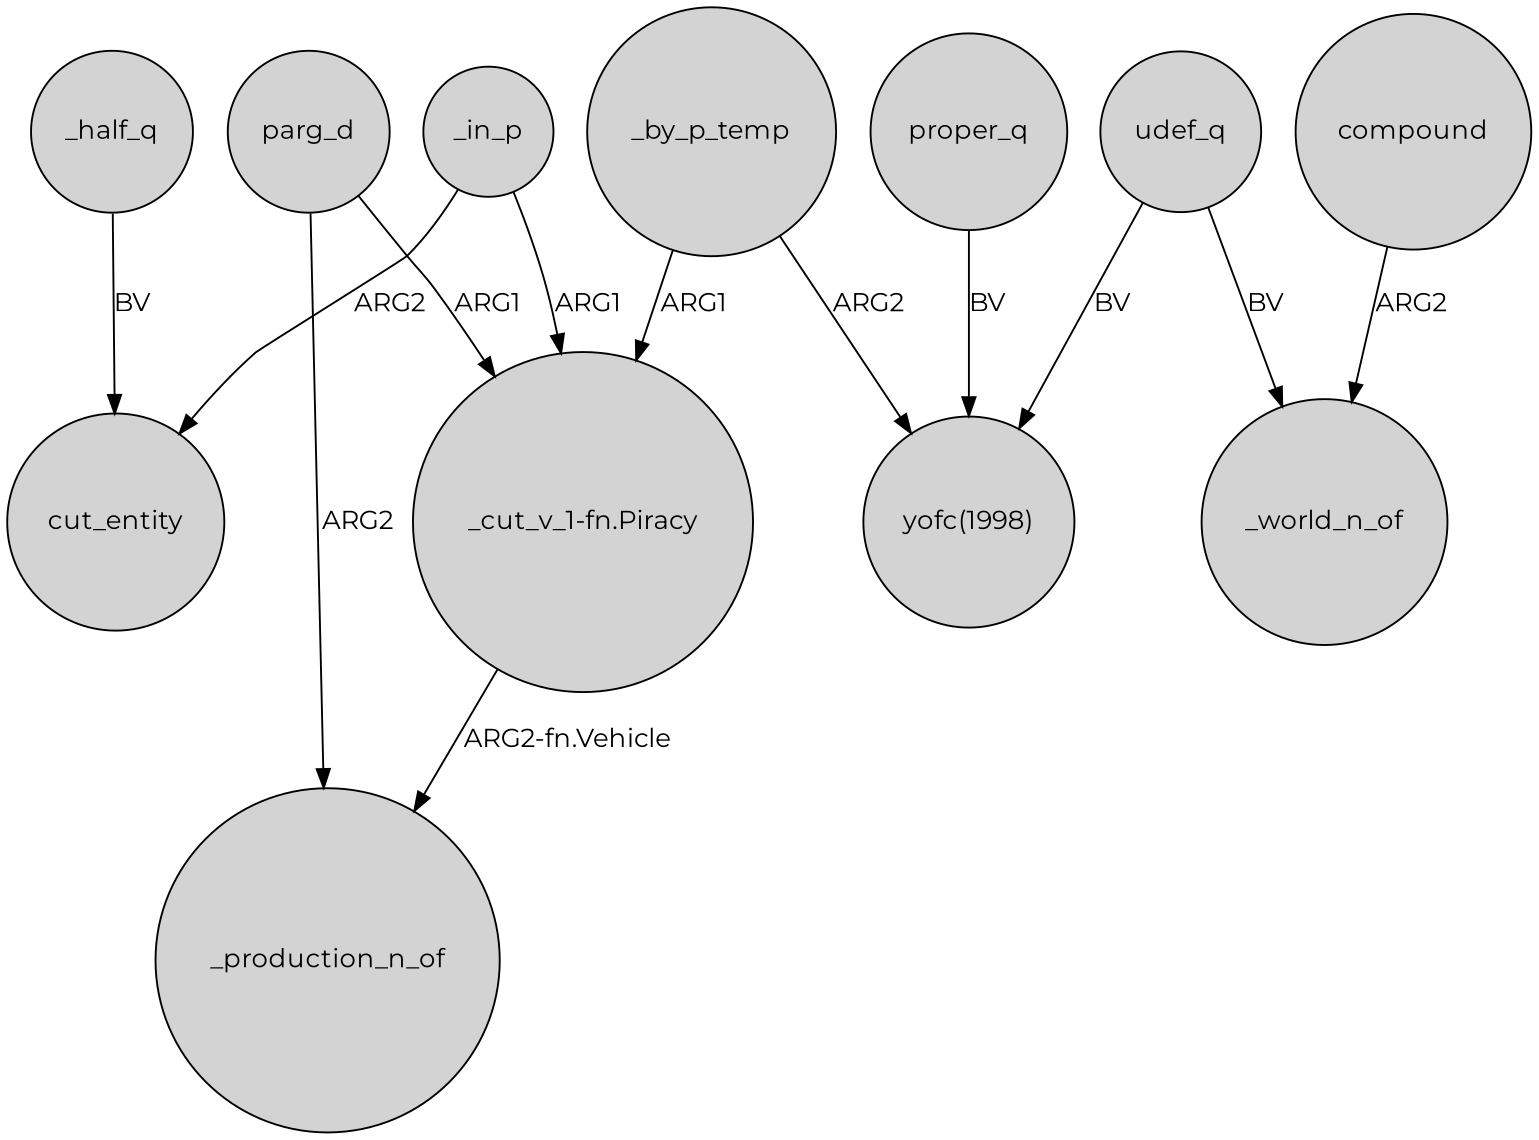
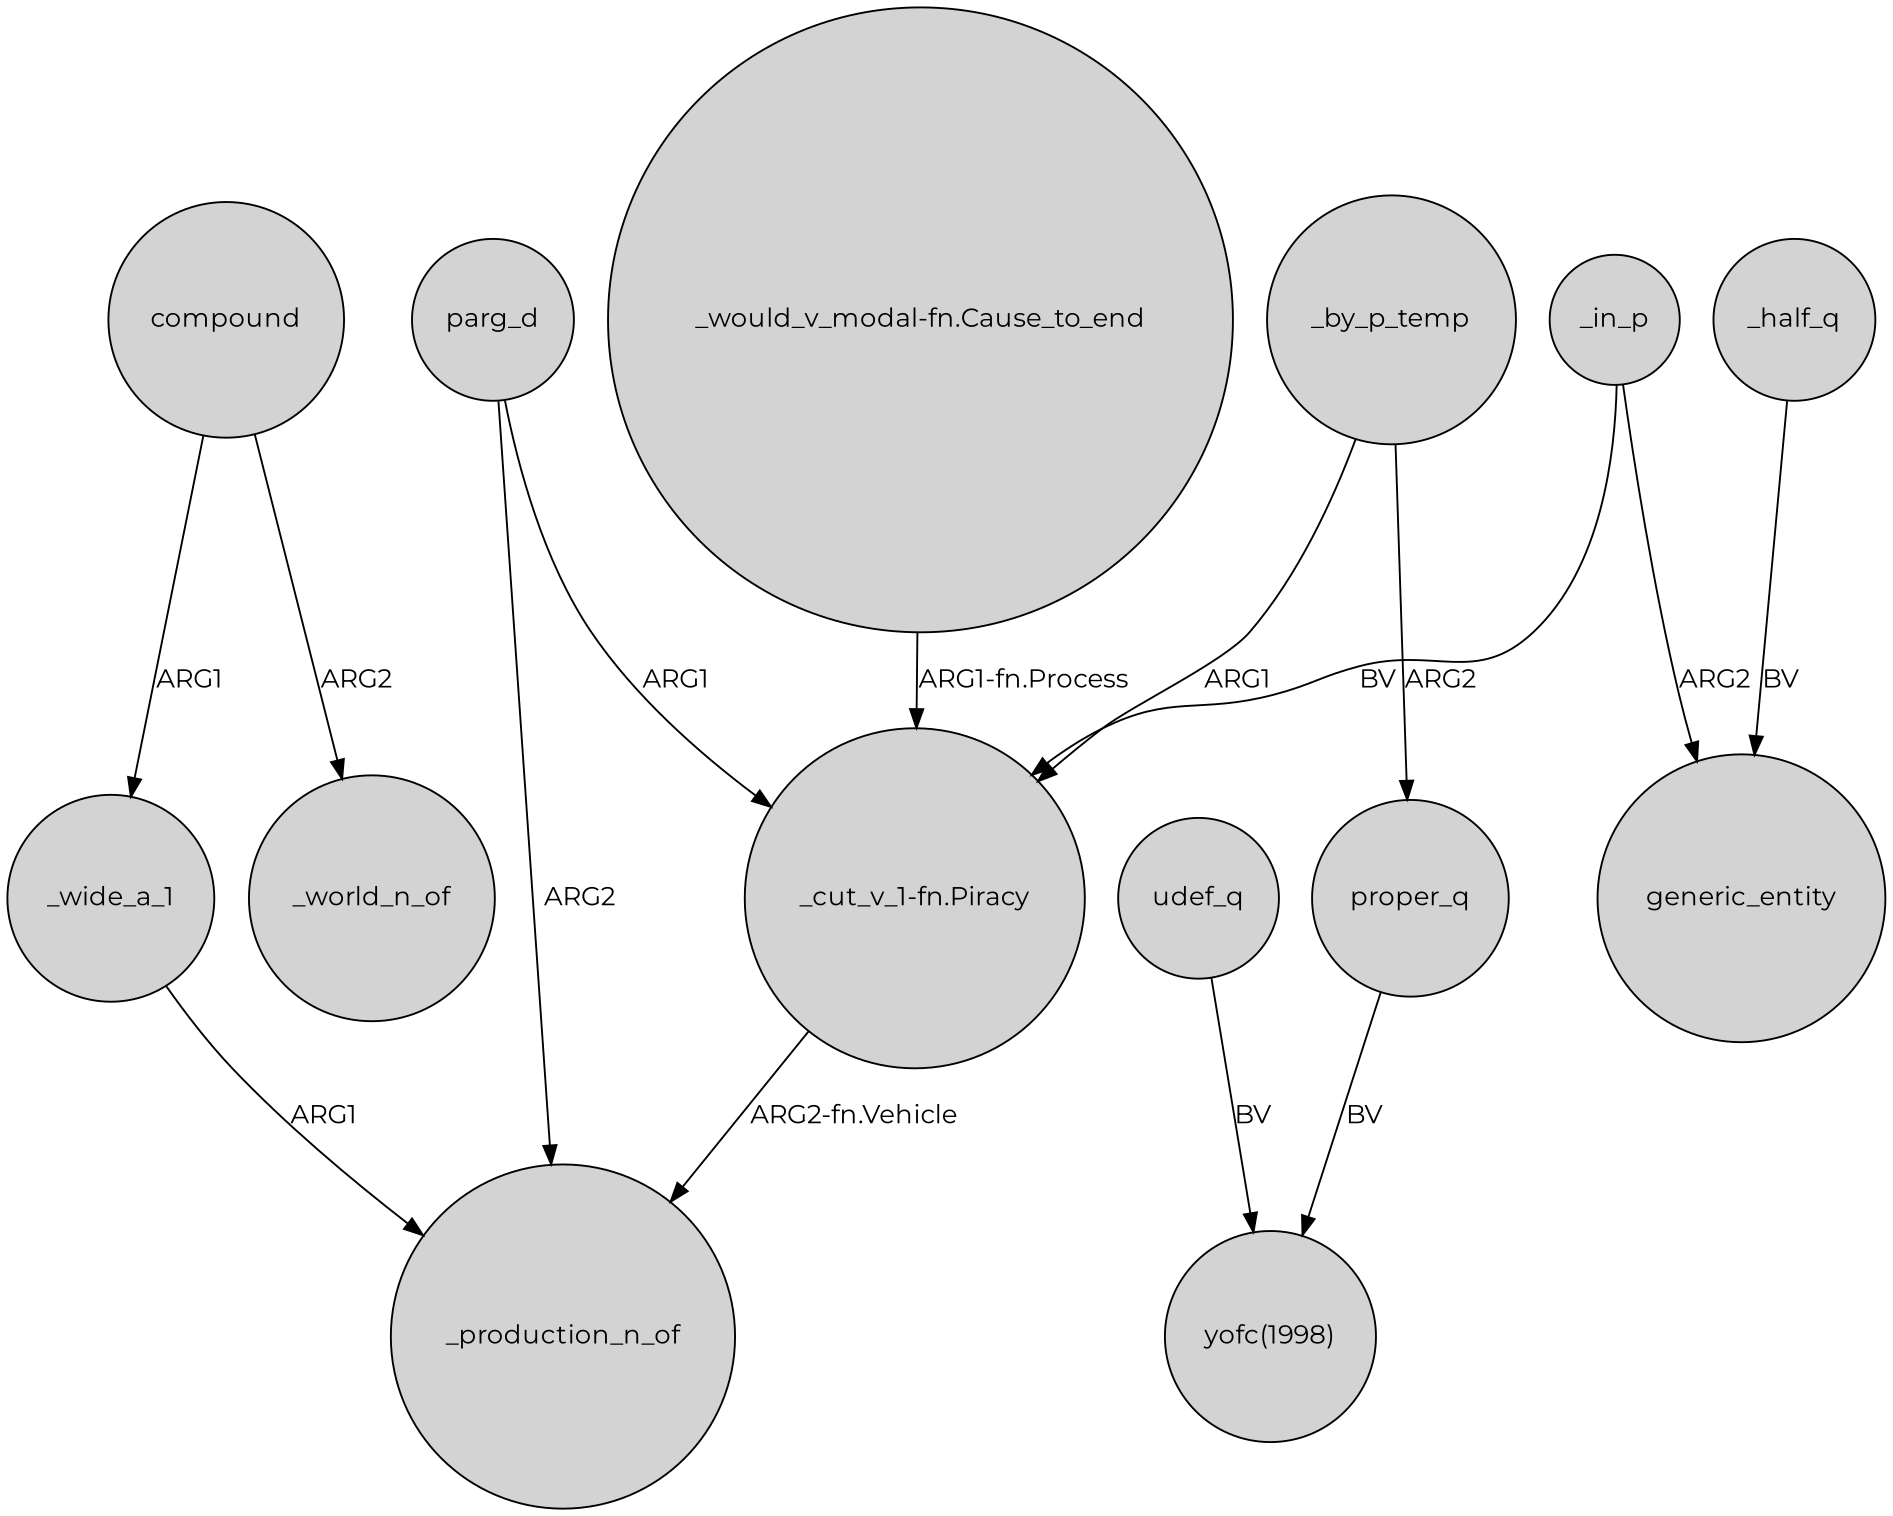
(1242, 298) -> none
(589, 304) -> (1378, 680)
none -> (920, 320)
(840, 326) -> (1401, 613)
(116, 522) -> (1741, 898)
none -> (111, 898)
